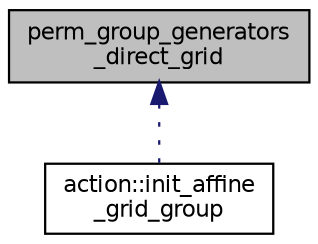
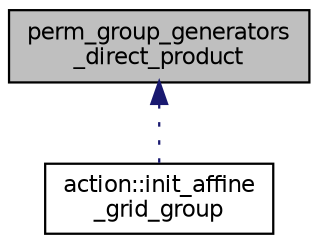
(159, 46) -> (159, 46)
